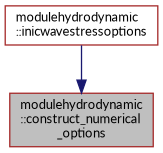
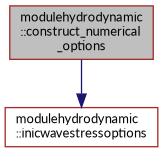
(82, 63) -> (82, 77)
